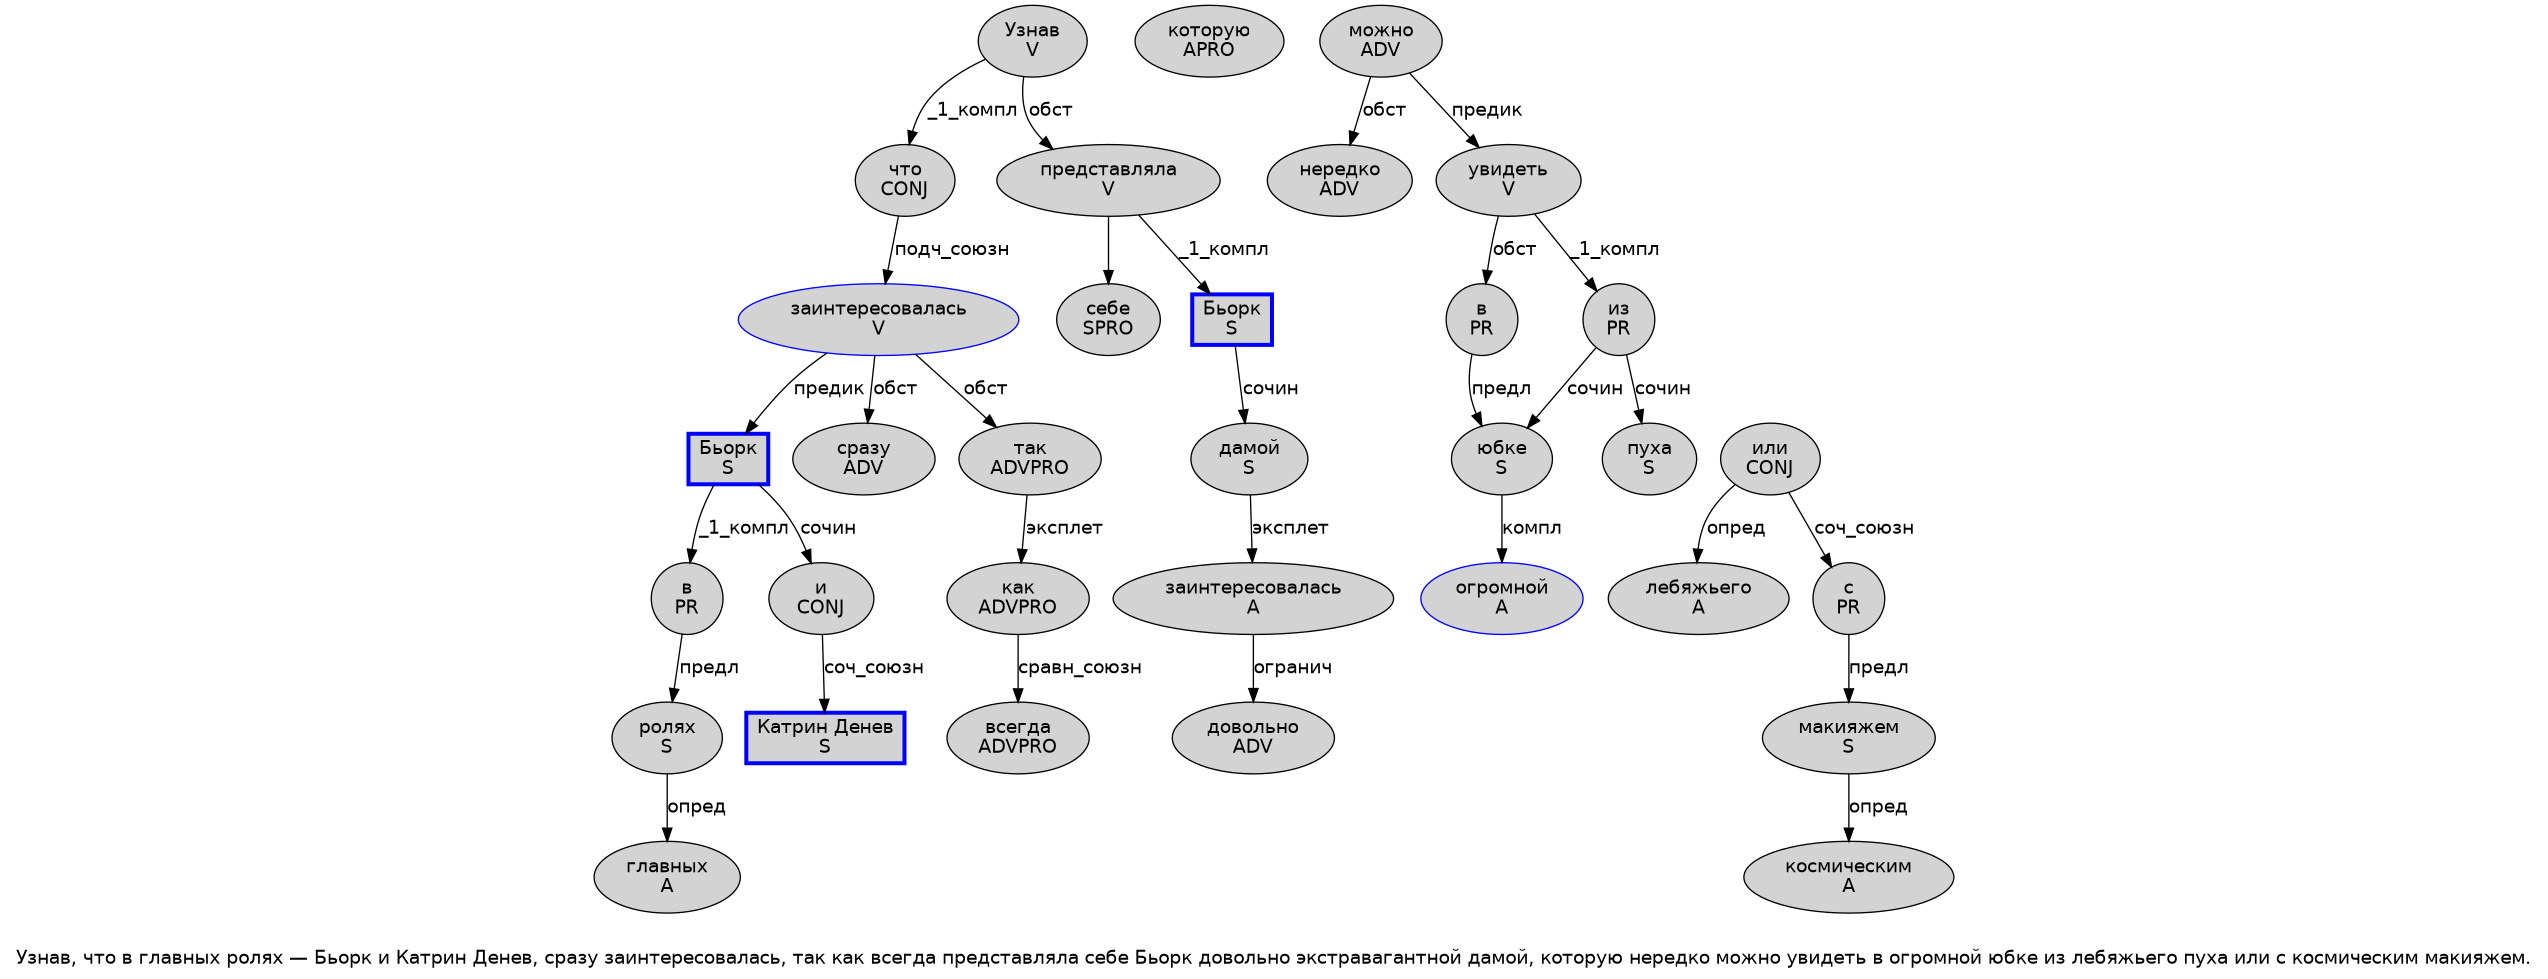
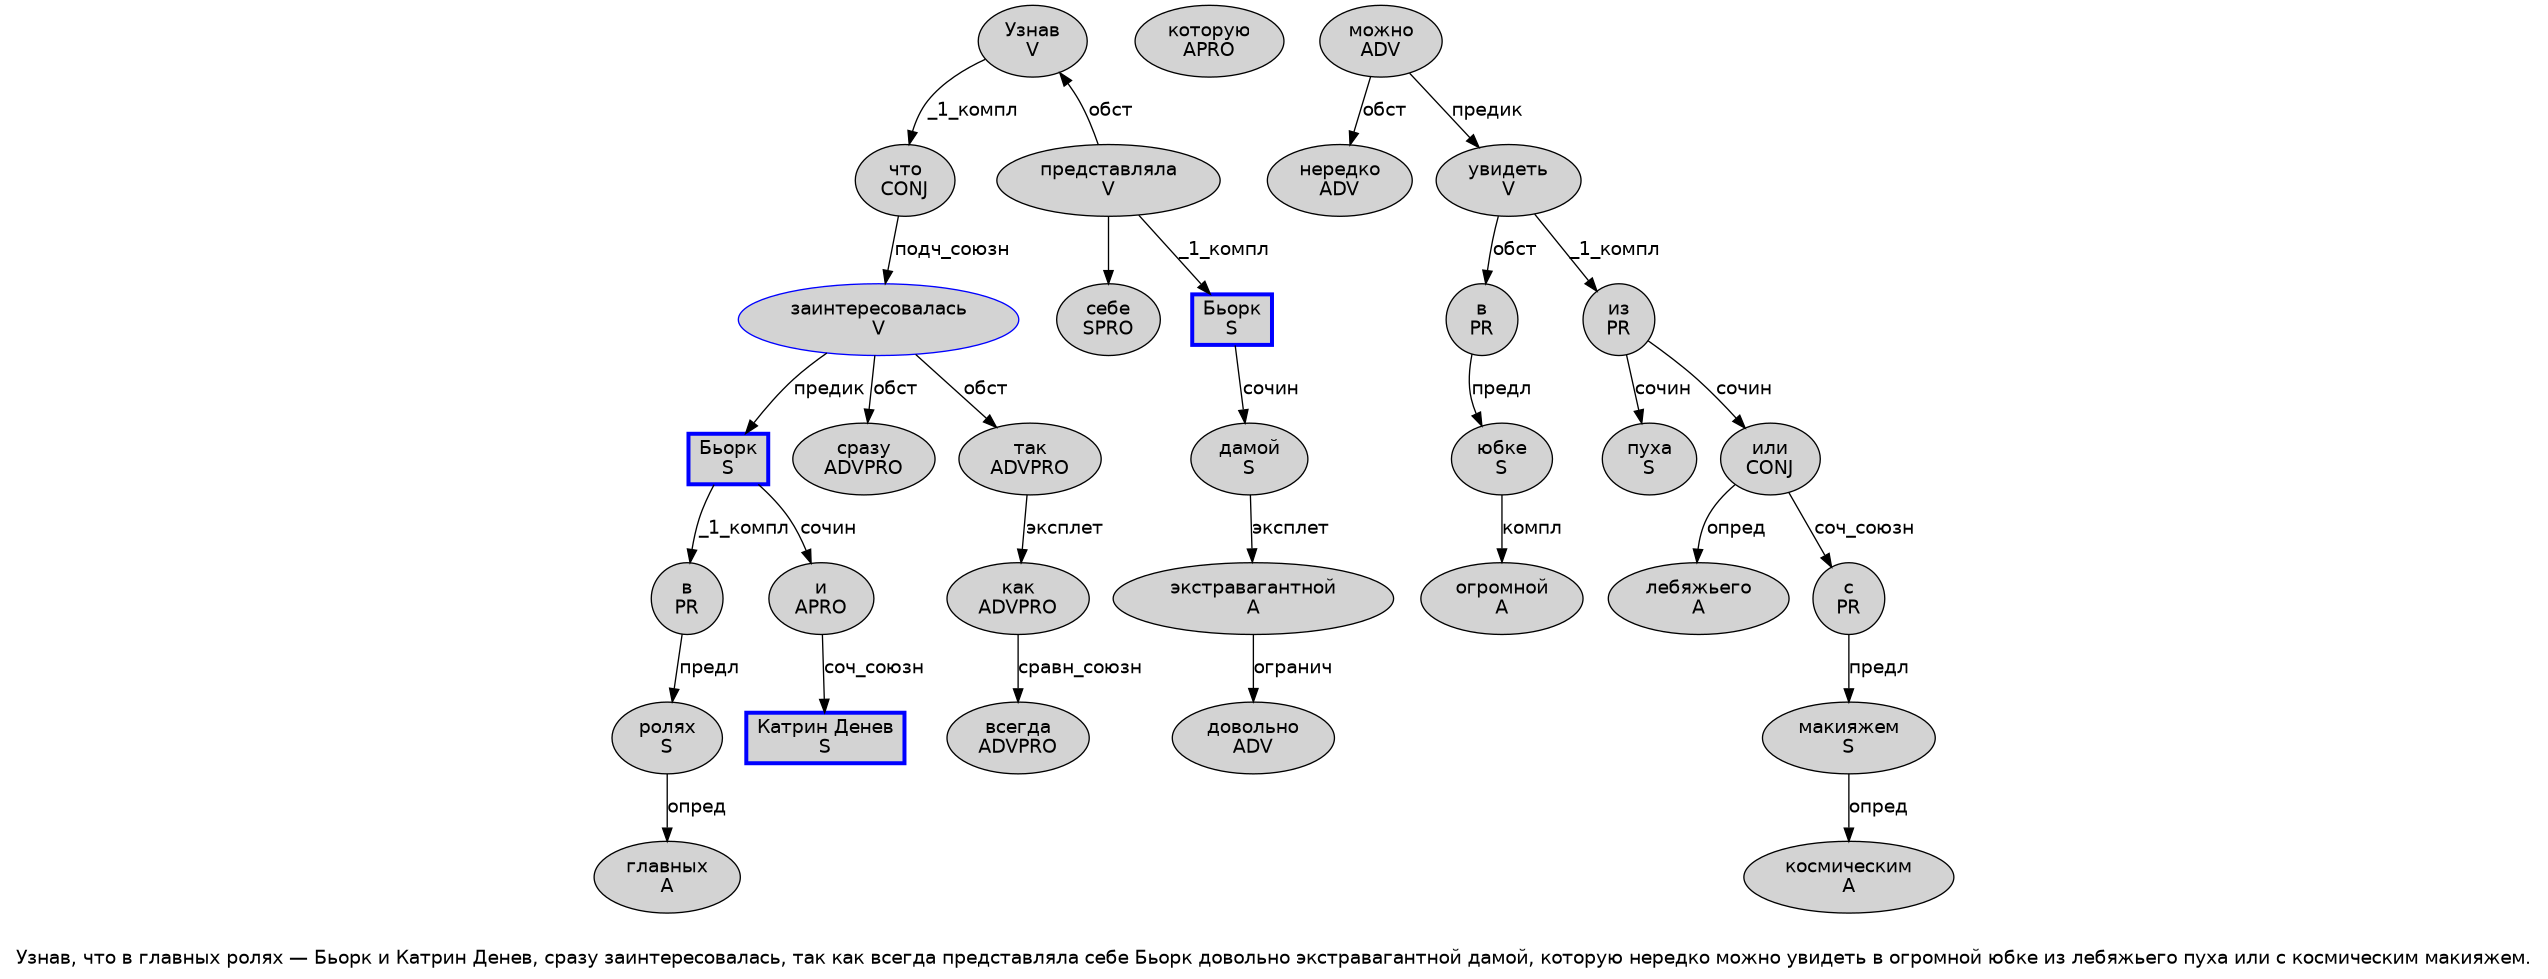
(1025, 111) -> (1085, 113)
(1566, 383) -> (1695, 377)
(864, 459) -> (864, 459)
(821, 599) -> (821, 599)
(1253, 599) -> (1253, 599)
(1502, 599) -> (1502, 599)
